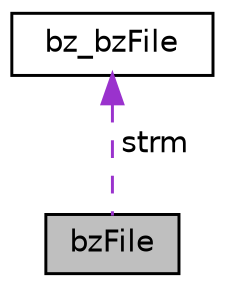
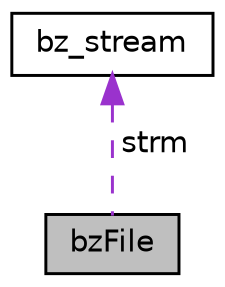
(112, 44) -> (112, 44)
